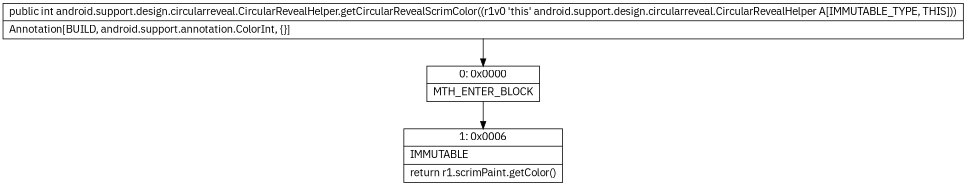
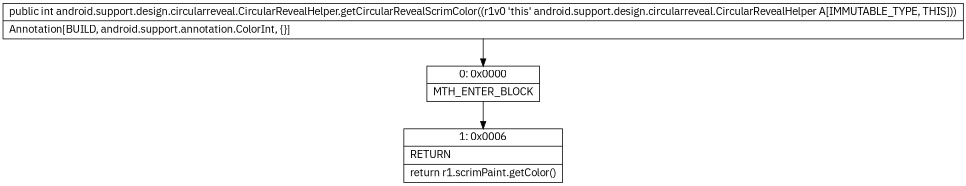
(439, 155) -> (431, 155)
